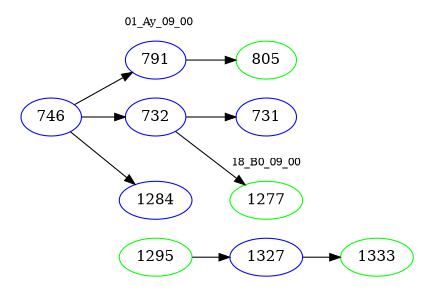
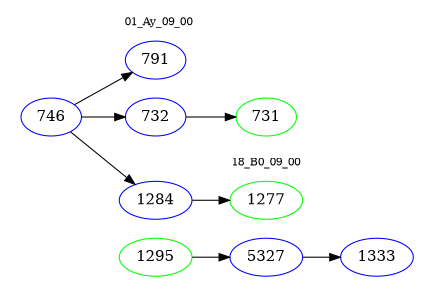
(266, 60) -> none
(266, 117) -> (266, 117)
(212, 160) -> (206, 200)
(266, 257) -> (266, 257)
(377, 257) -> (377, 257)
